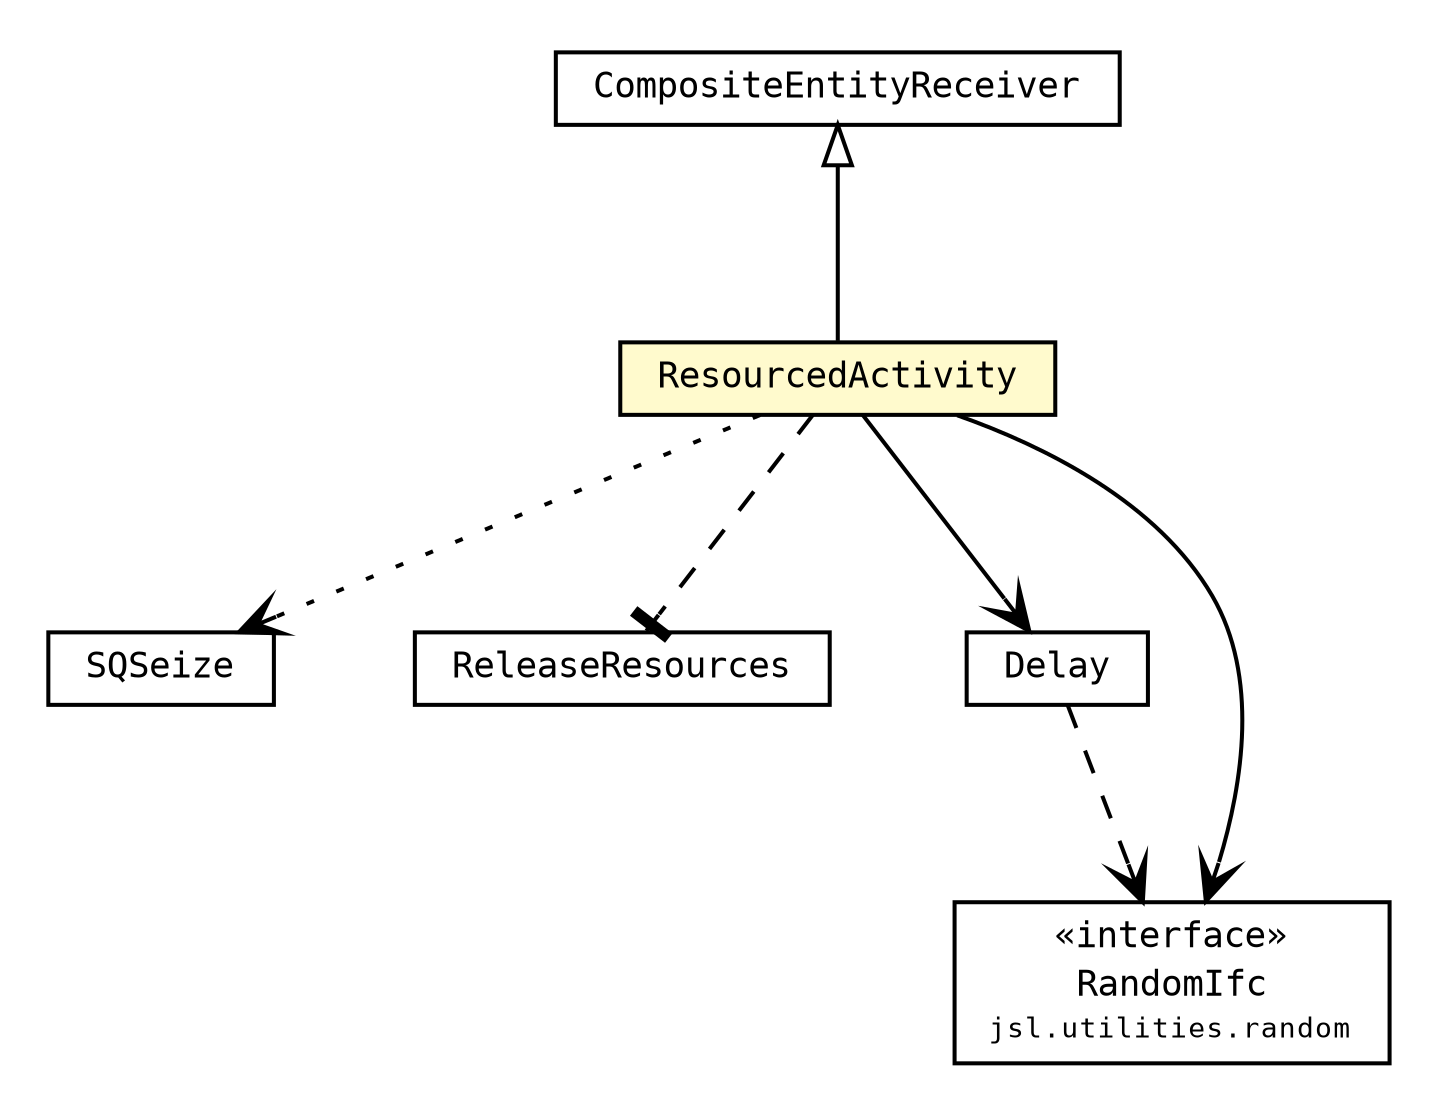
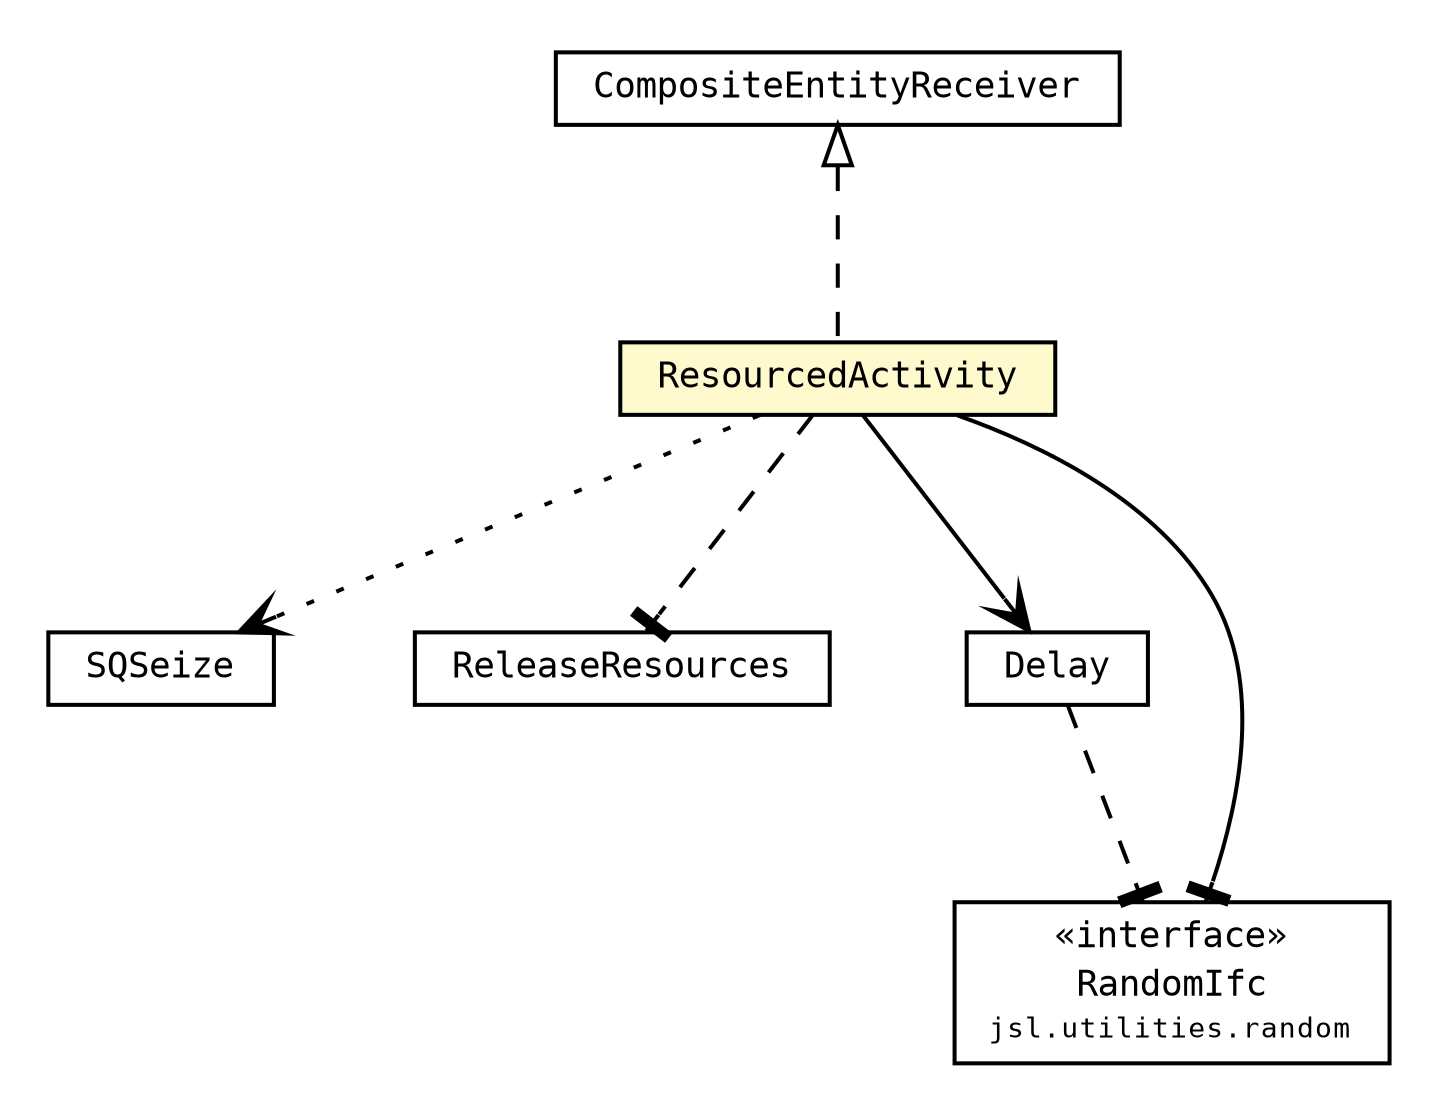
(838, 254) -> (838, 254)
(1199, 577) -> (1205, 586)
(1098, 785) -> (1101, 794)
